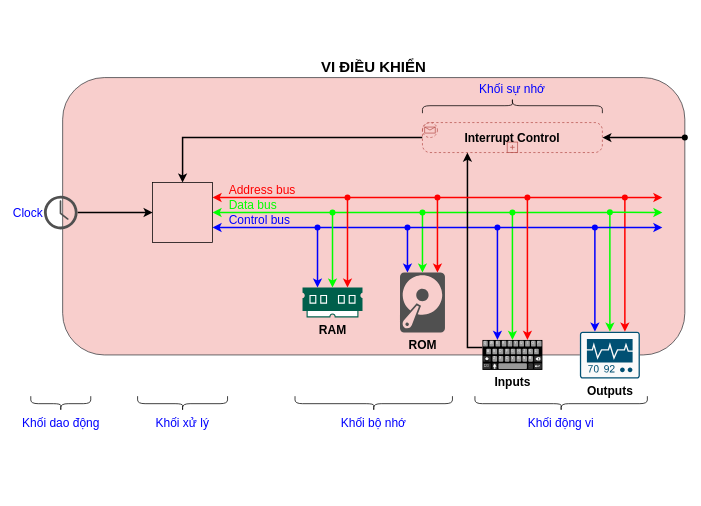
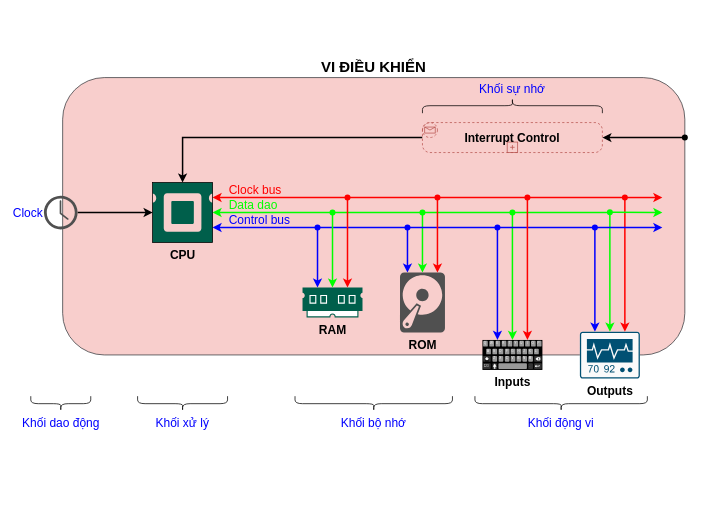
(265, 190) -> (256, 190)
(254, 205) -> (254, 205)
none -> (183, 213)
(468, 261) -> none
